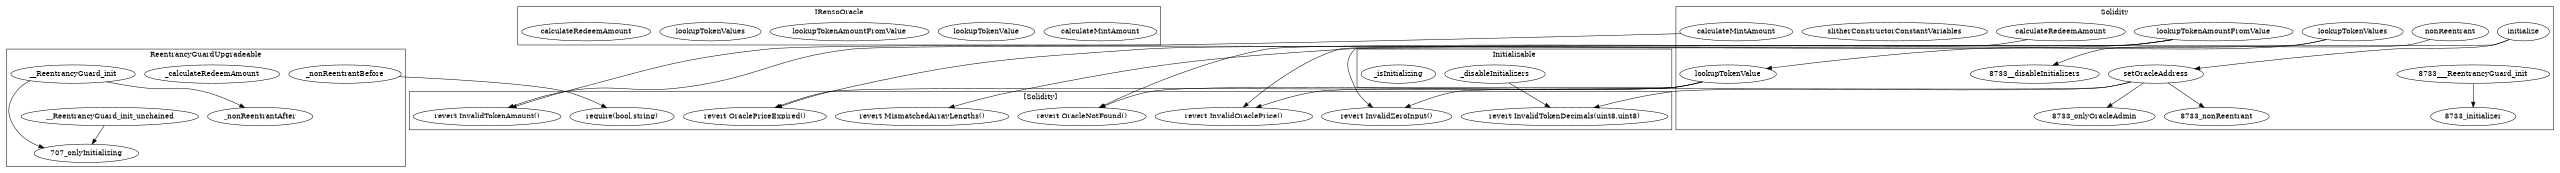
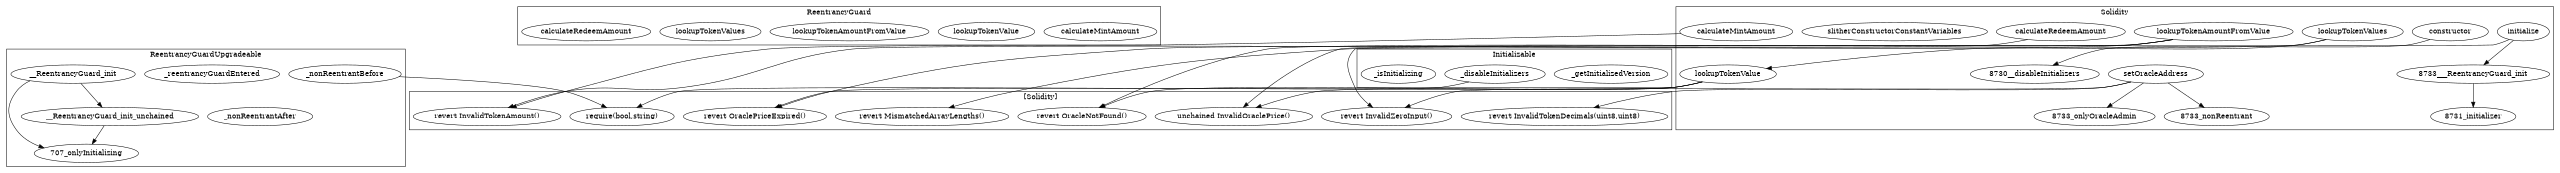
(839, 13) -> (839, 13)
(2450, 32) -> (2450, 32)
(2355, 52) -> (2501, 51)
(212, 74) -> (212, 74)
none -> (1611, 74)
(2035, 74) -> (2035, 74)
(175, 88) -> (90, 93)
(1529, 95) -> (1054, 88)
(1234, 117) -> (1234, 117)
(2473, 117) -> (2473, 117)
